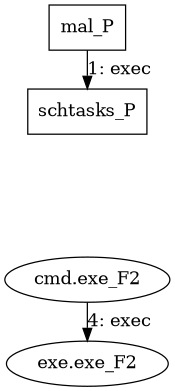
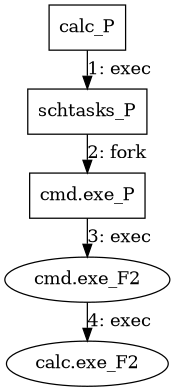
(87, 28) -> (87, 28)
none -> (87, 196)
(87, 364) -> (87, 364)
